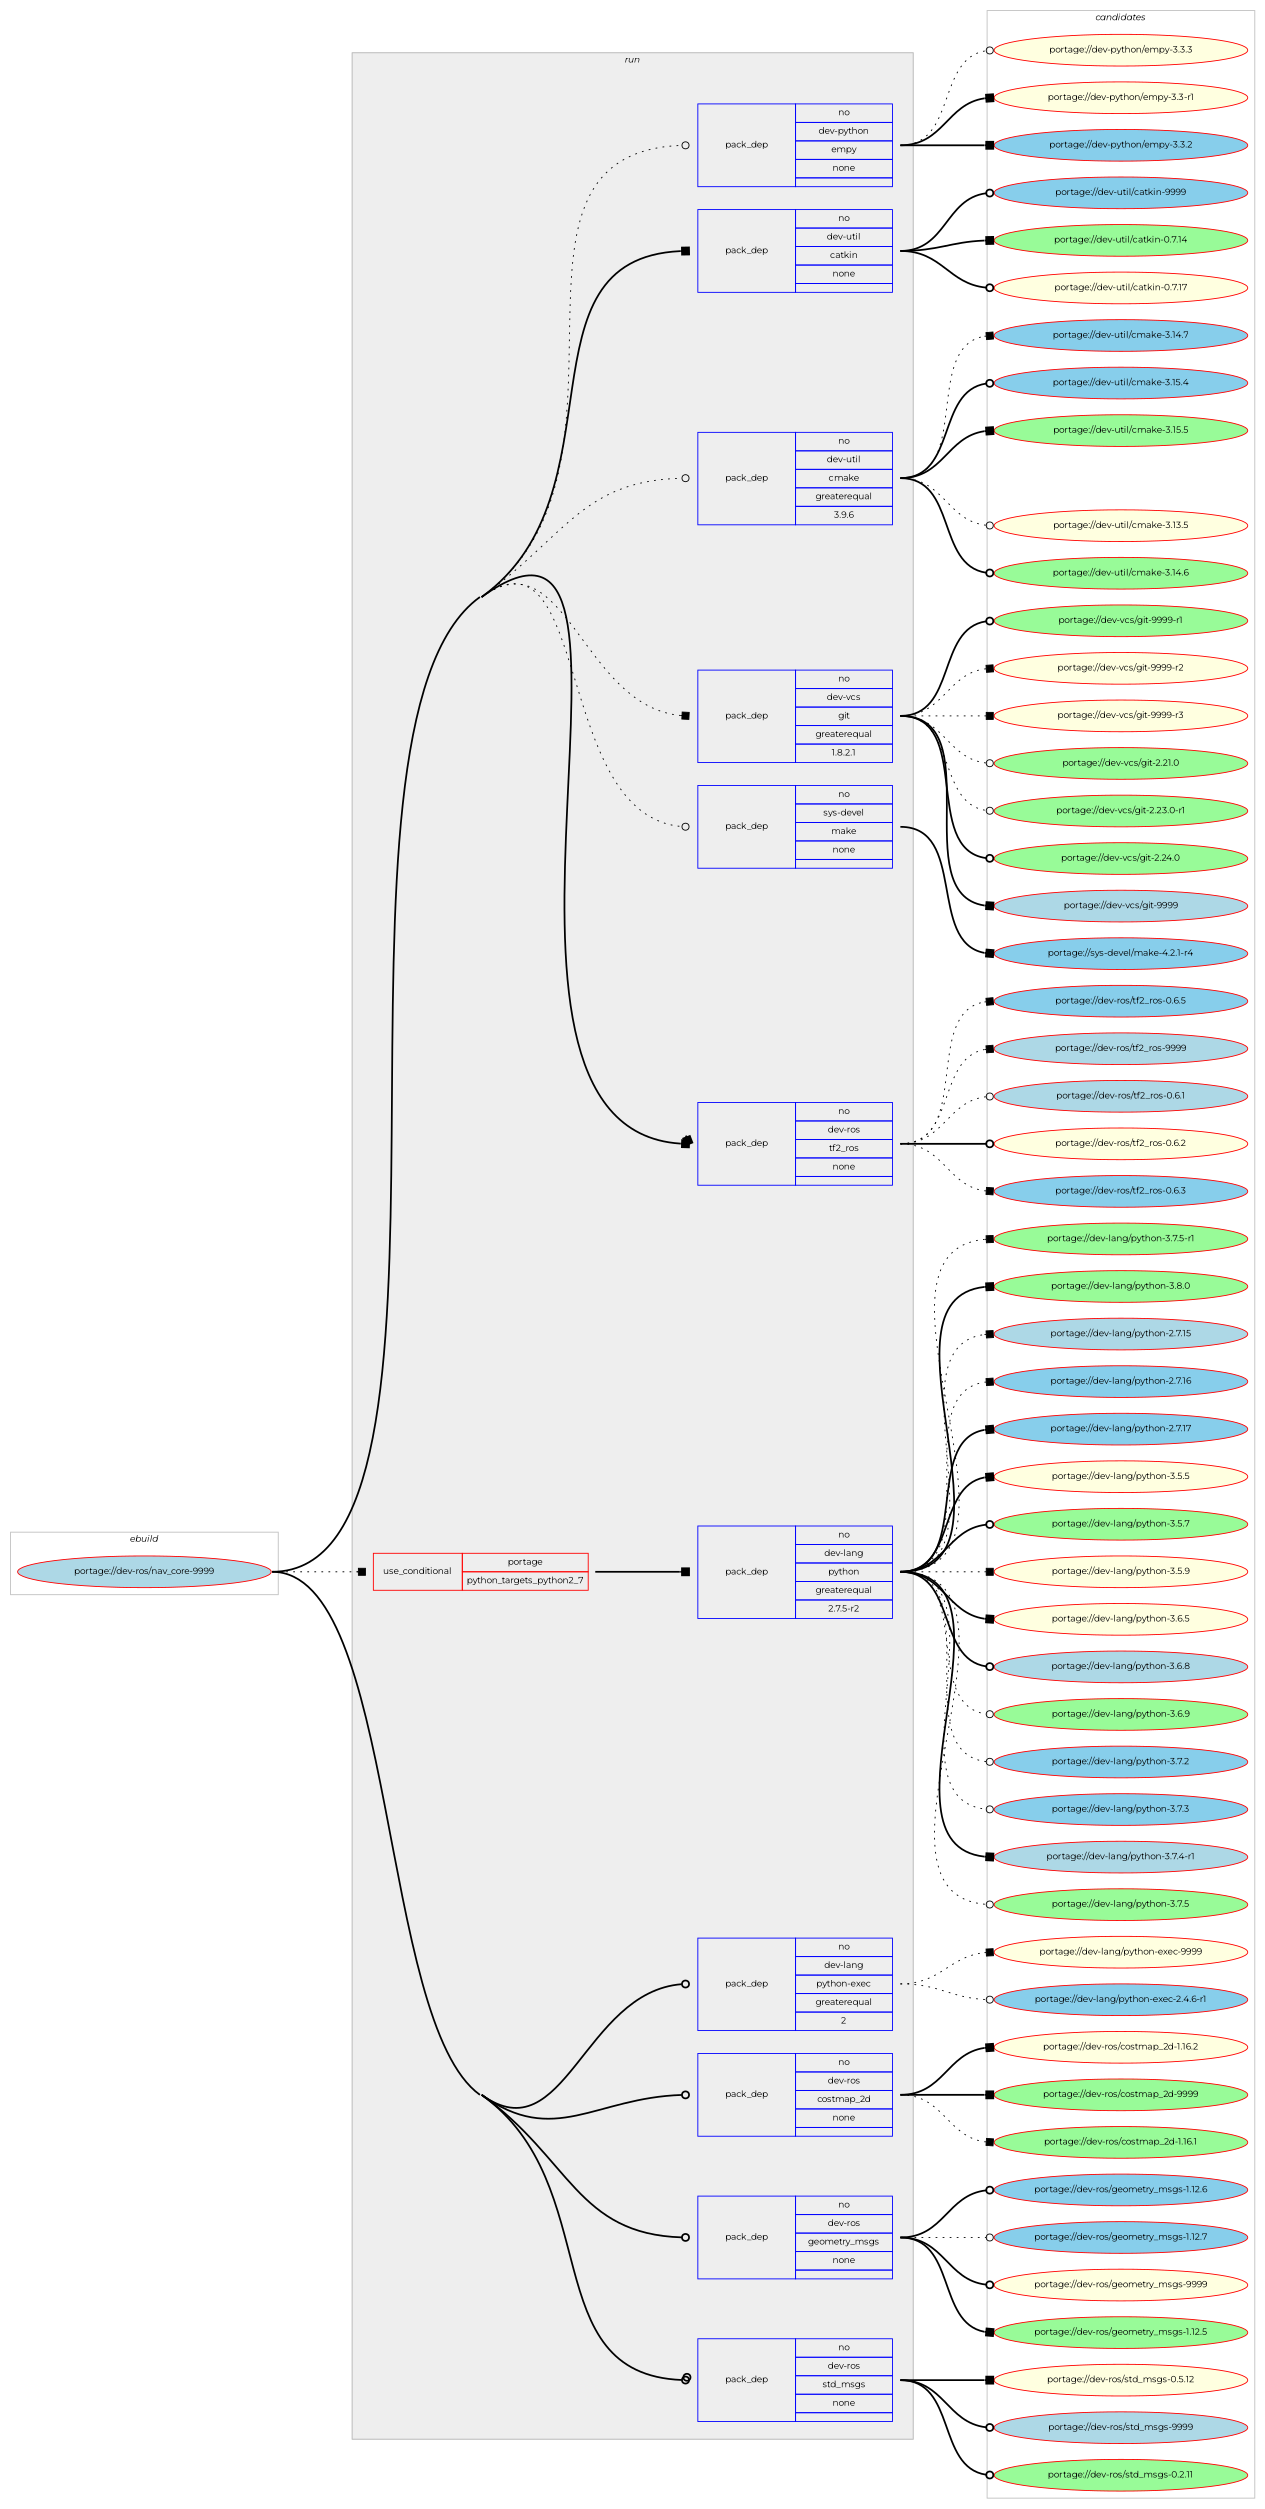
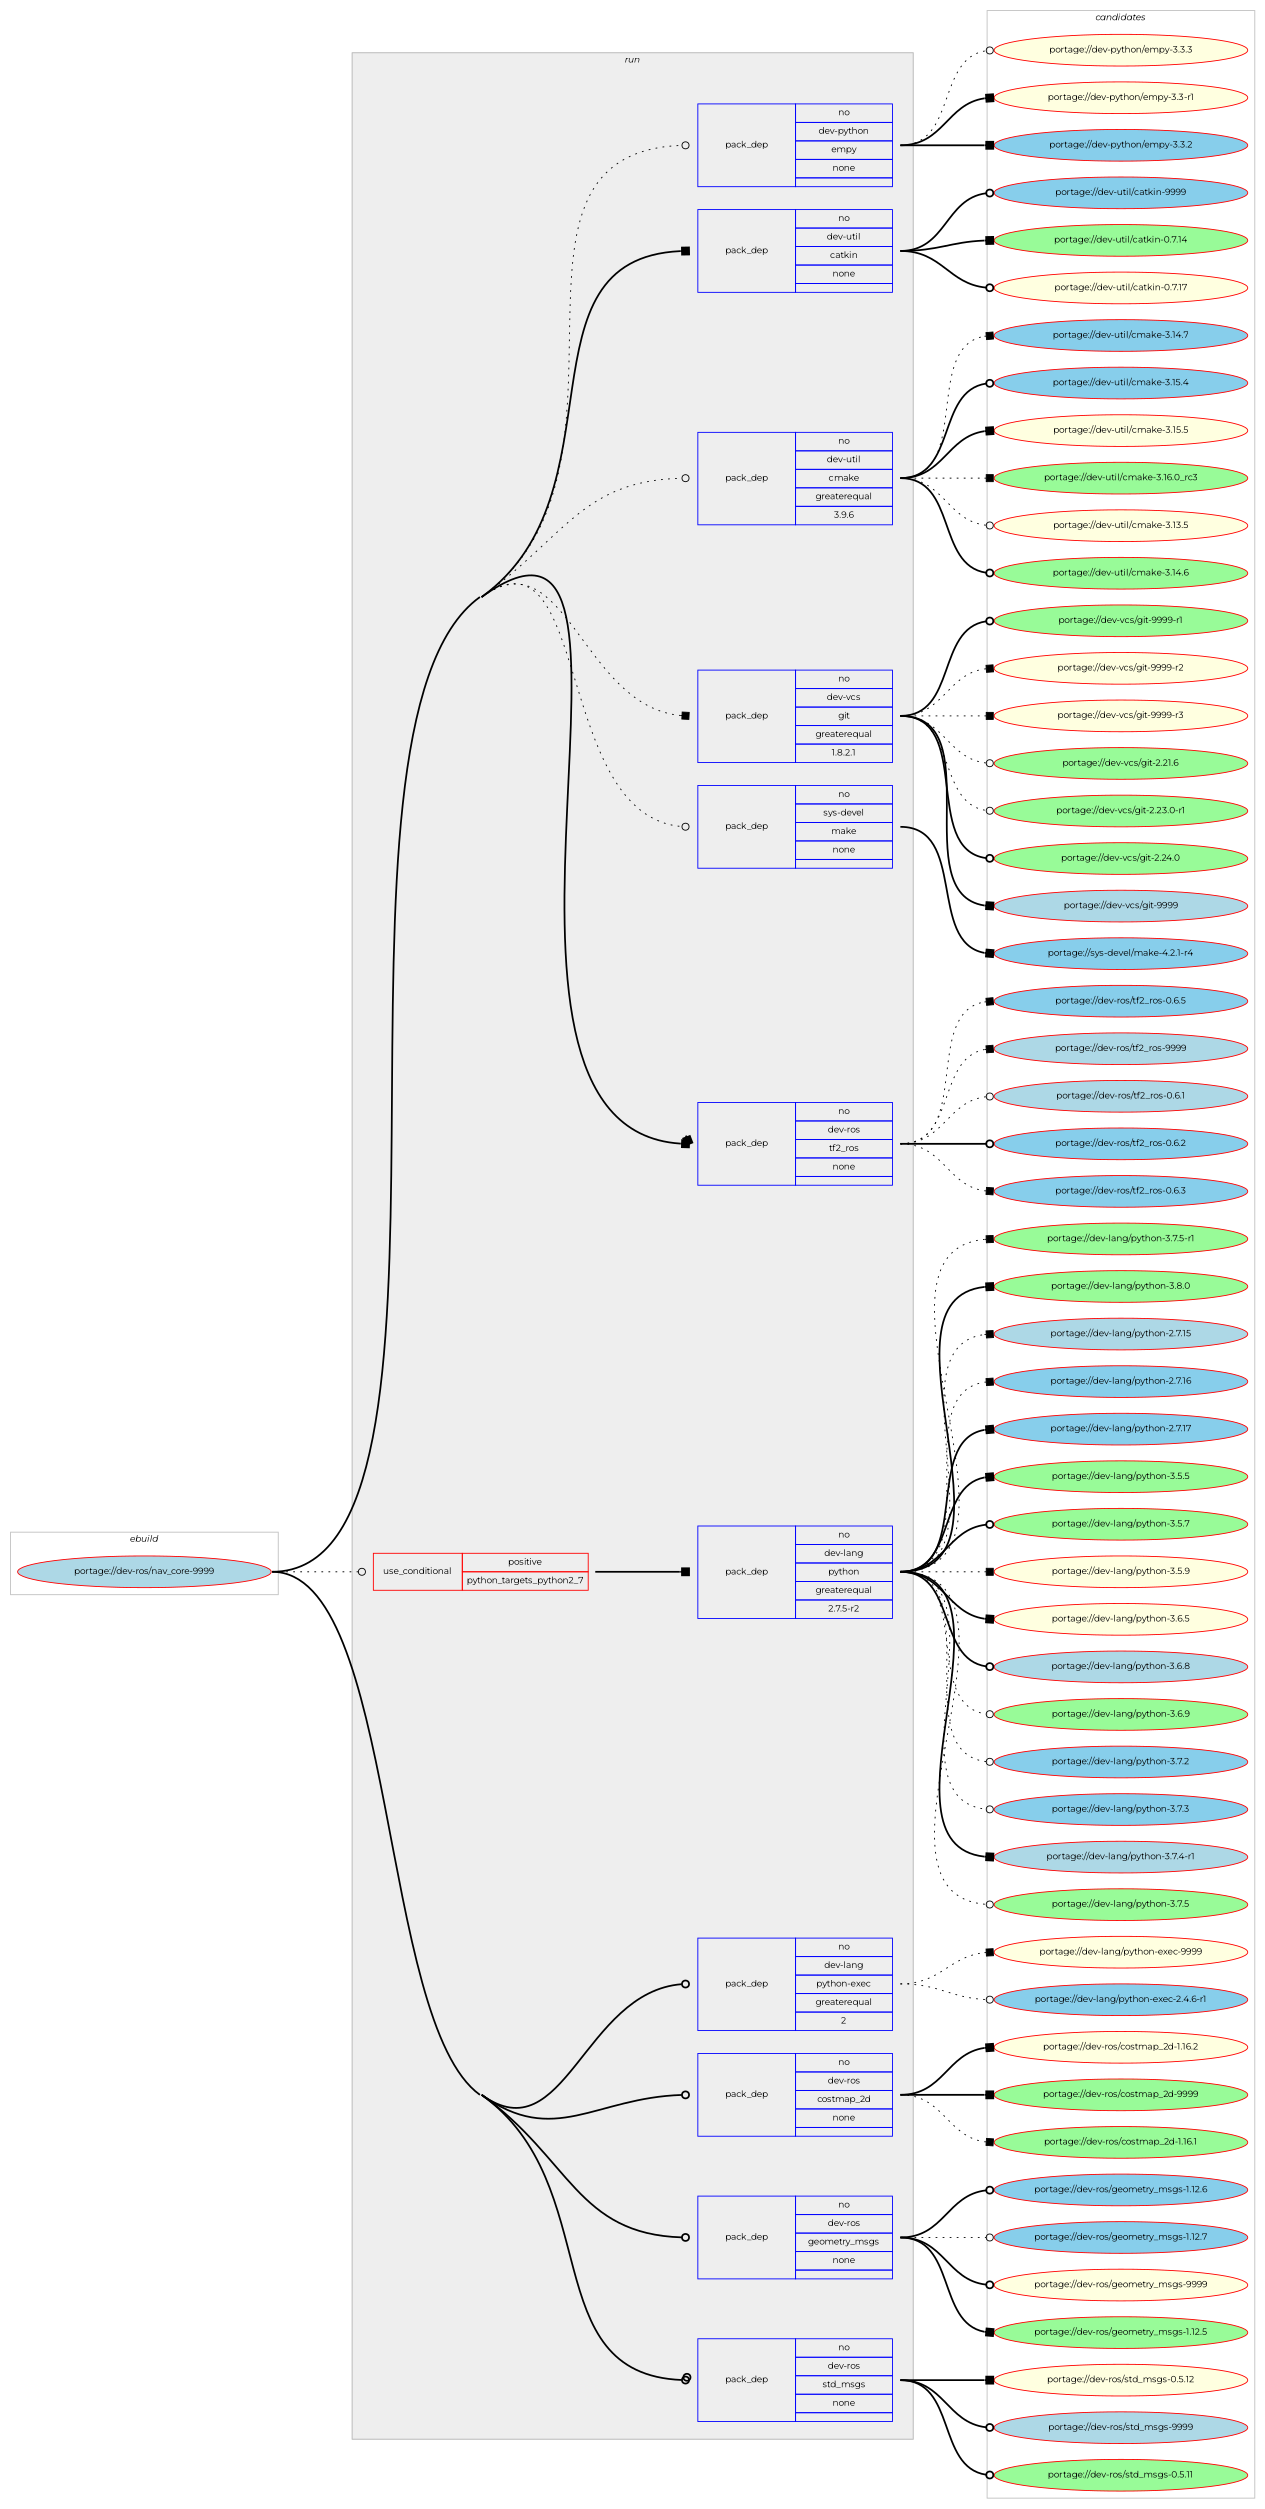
(1121, 431) -> (1121, 431)
none -> (1121, 478)
(1121, 763) -> (1121, 763)
(1121, 1144) -> (1121, 1144)
(1121, 1477) -> (1121, 1477)
(525, 1562) -> (525, 1562)
(315, 1572) -> (315, 1572)
(1121, 2475) -> (1121, 2475)
